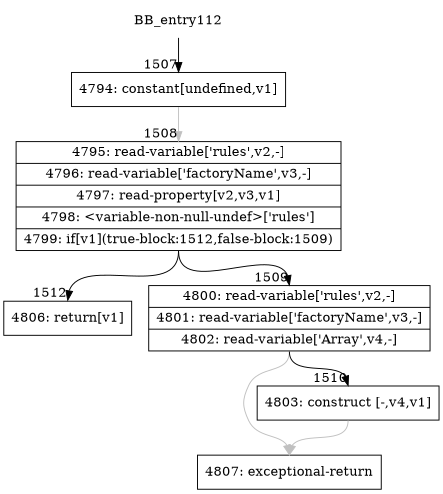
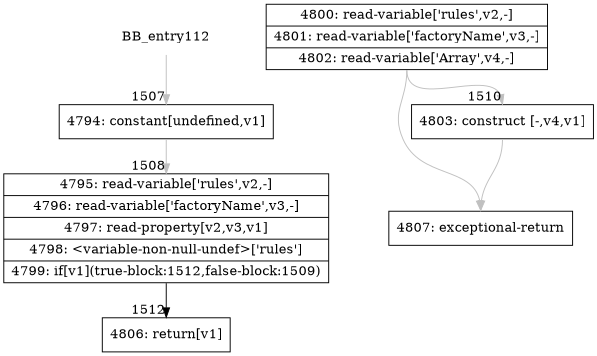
(179, 50) -> (166, 75)
(229, 269) -> none
(314, 368) -> (450, 88)
